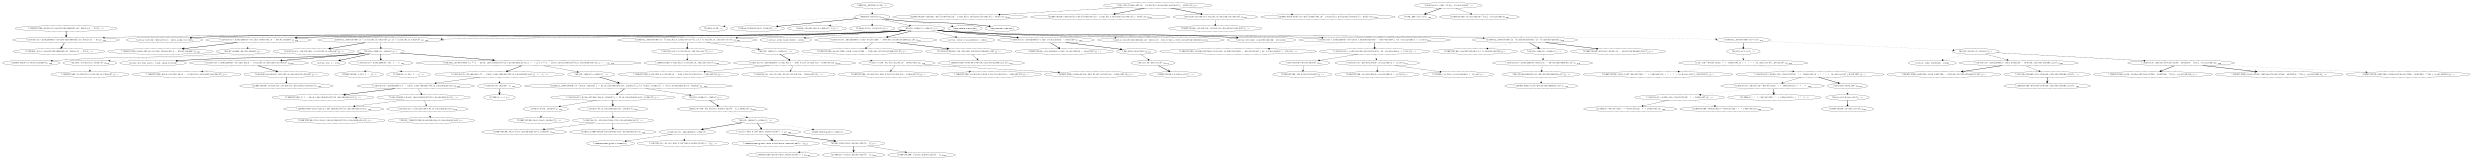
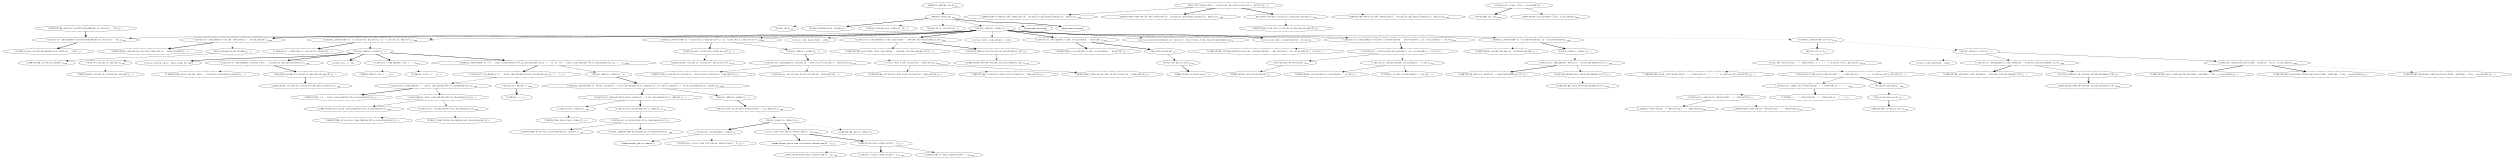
(165, 40) -> none
(1571, 46) -> (1535, 69)
